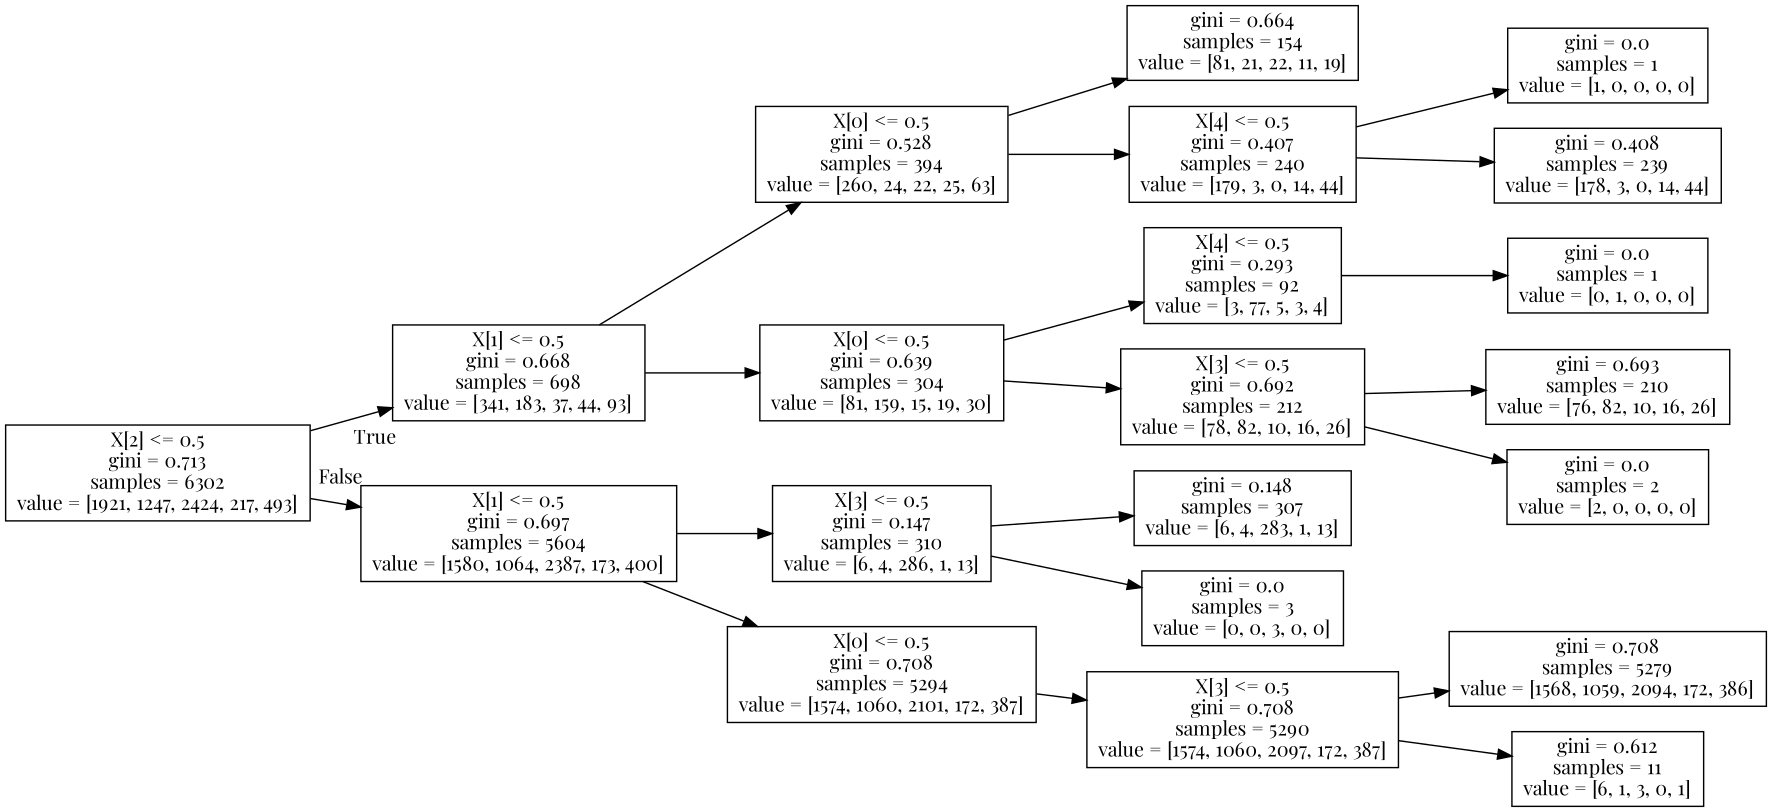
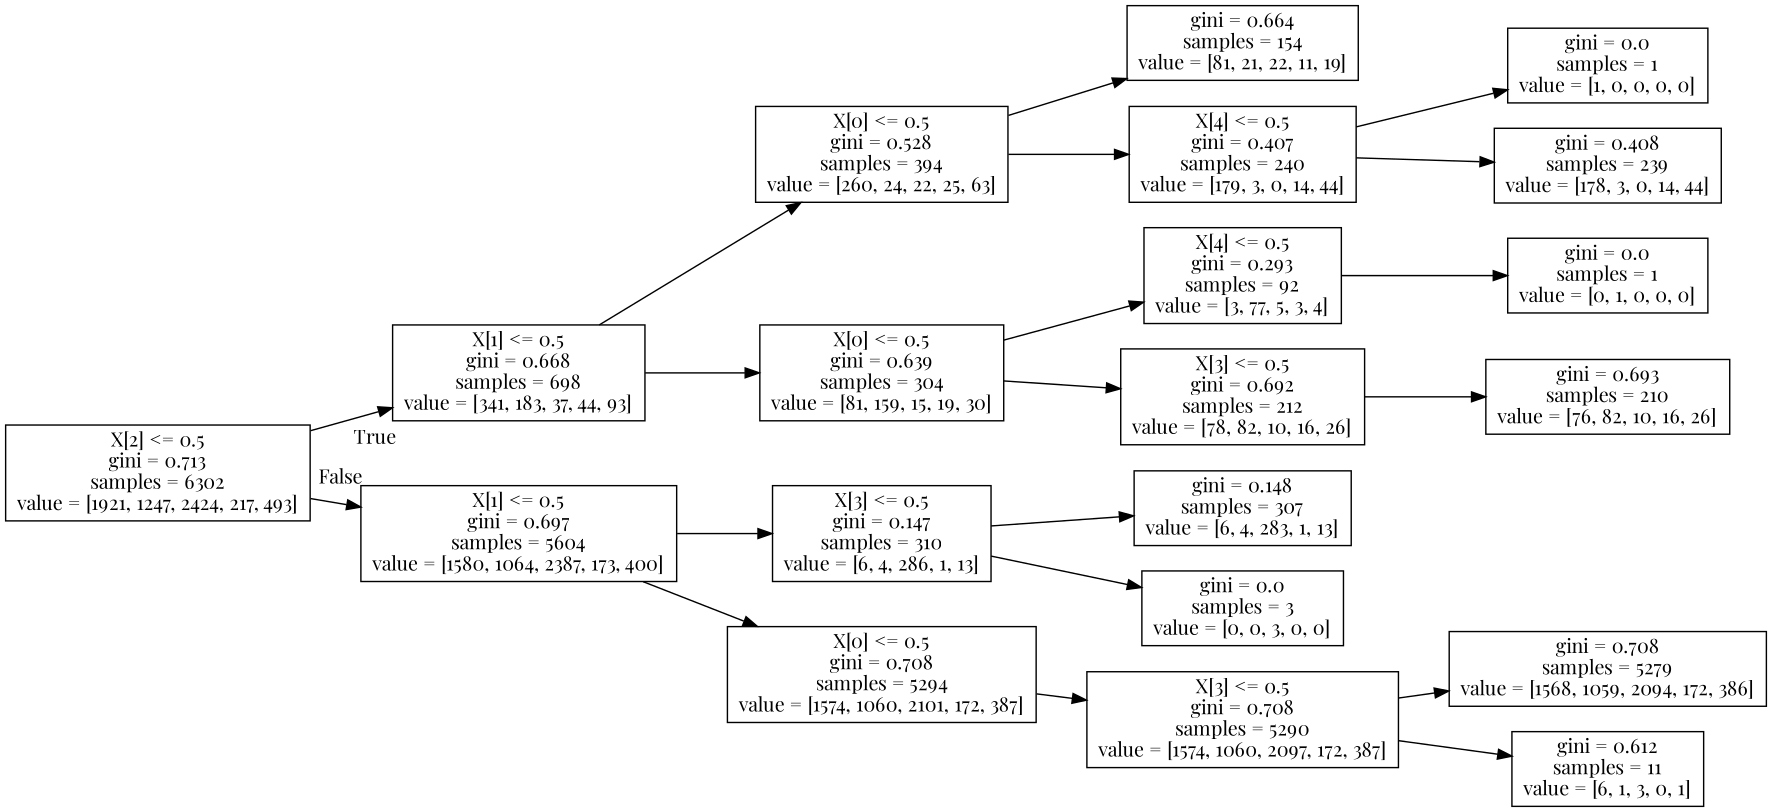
(1608, 487) -> none
